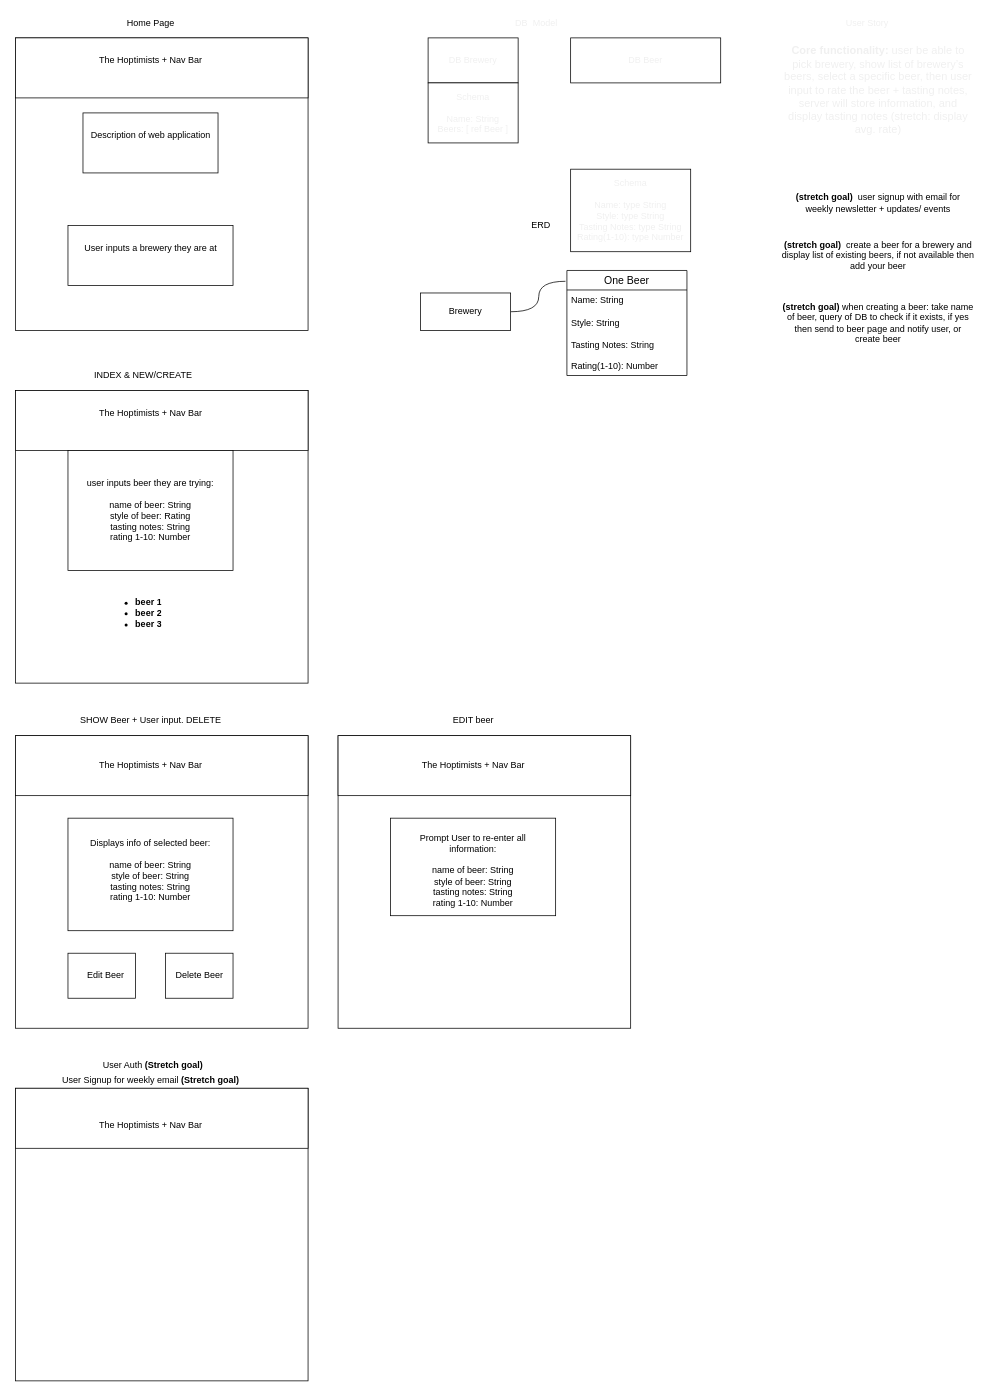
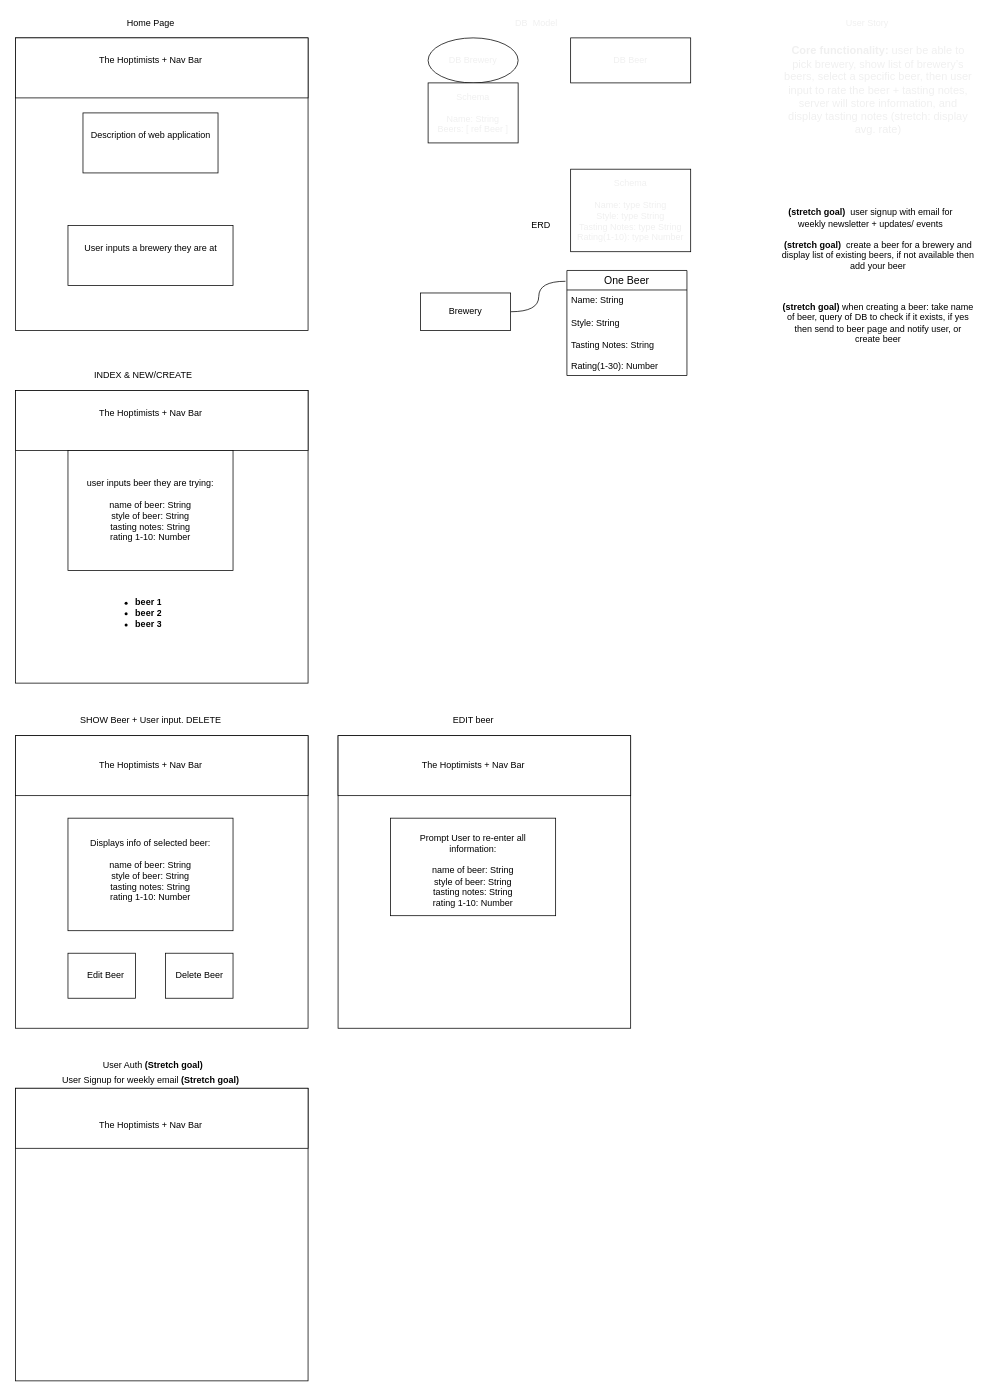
(473, 60) -> (473, 60)
(645, 60) -> (630, 60)
(878, 203) -> (870, 218)
(618, 345) -> (618, 345)
(150, 510) -> (150, 510)
